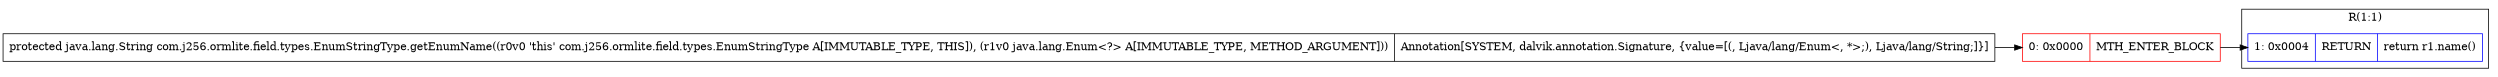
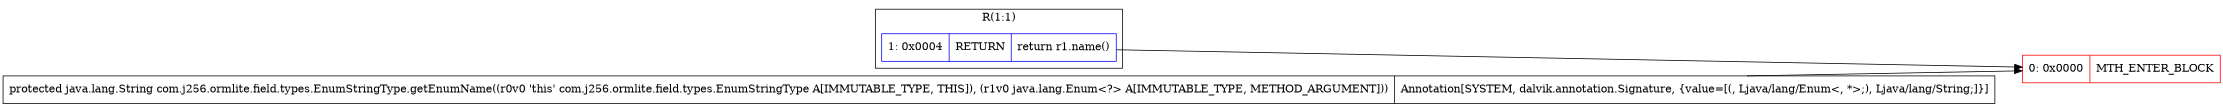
(2230, 48) -> (1566, 58)
